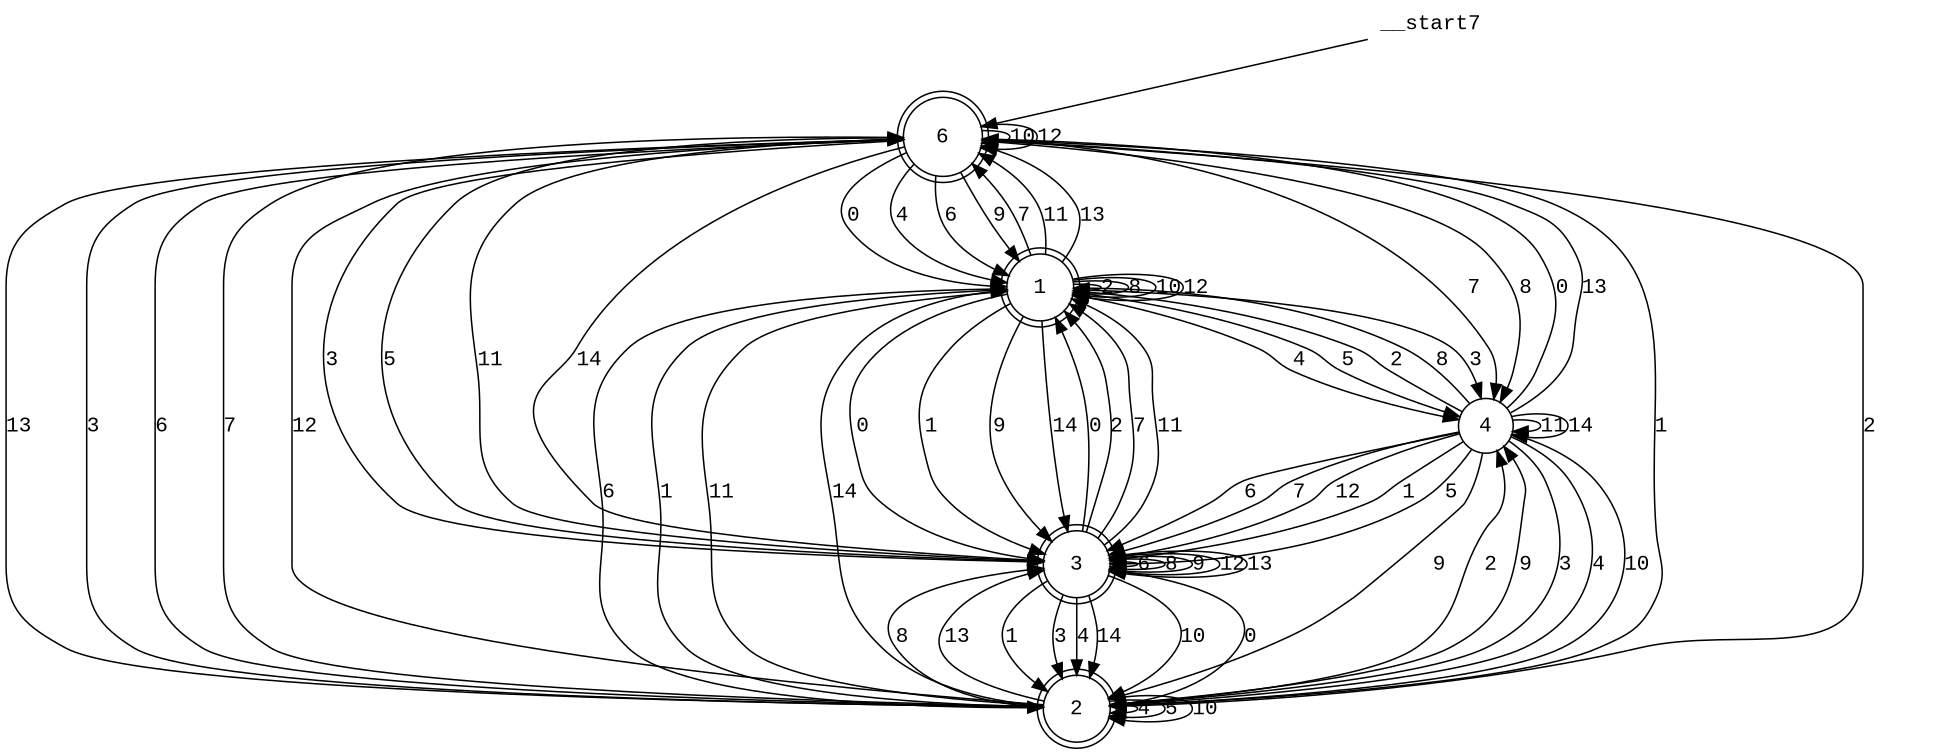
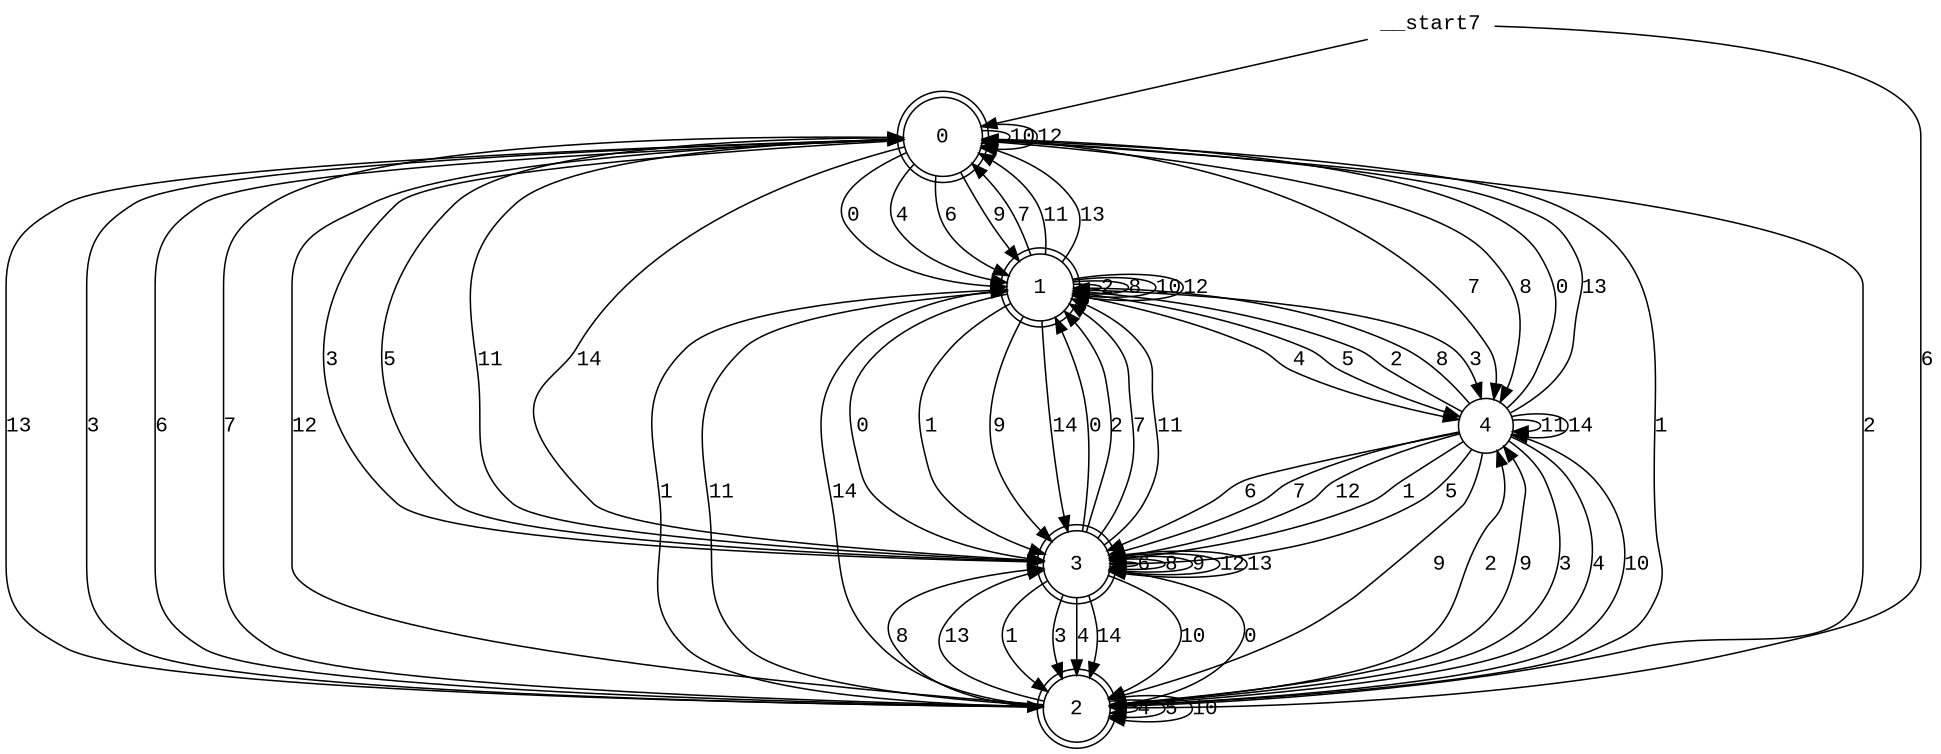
(943, 137) -> (943, 137)
(600, 480) -> (1921, 536)
